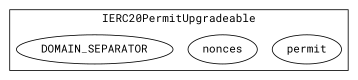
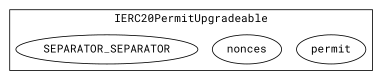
(95, 49) -> (107, 49)
